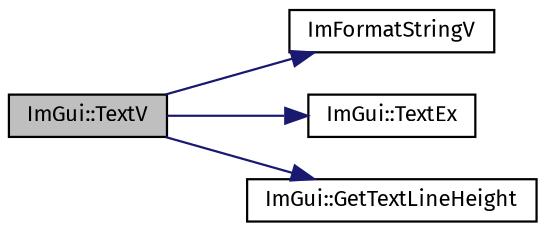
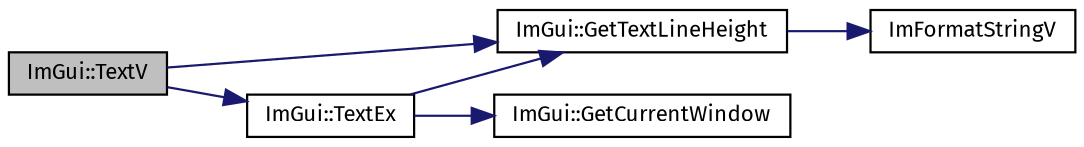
none -> (476, 76)
(229, 77) -> (817, 31)
none -> (642, 116)
